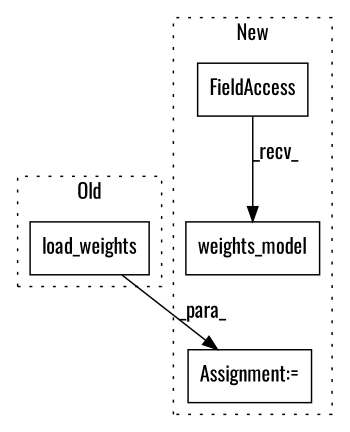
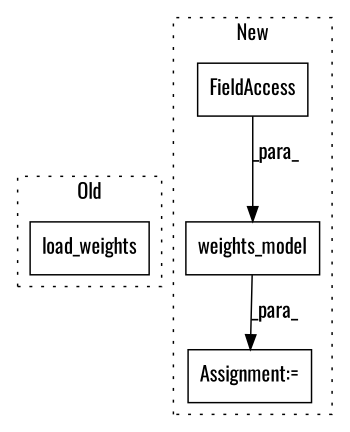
(276, 154) -> (276, 154)
(164, 308) -> (251, 305)
